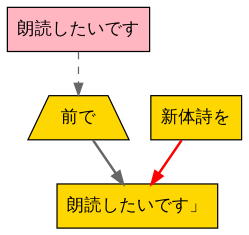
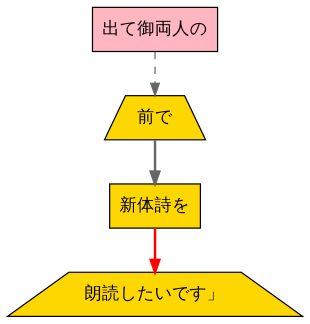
(78, 29) -> (155, 29)
(105, 157) -> (155, 156)
(137, 206) -> (155, 294)
